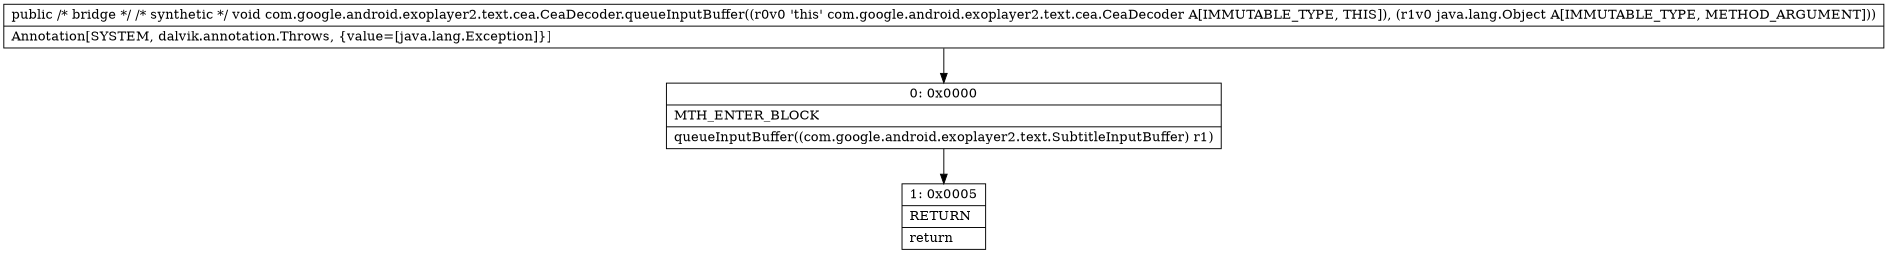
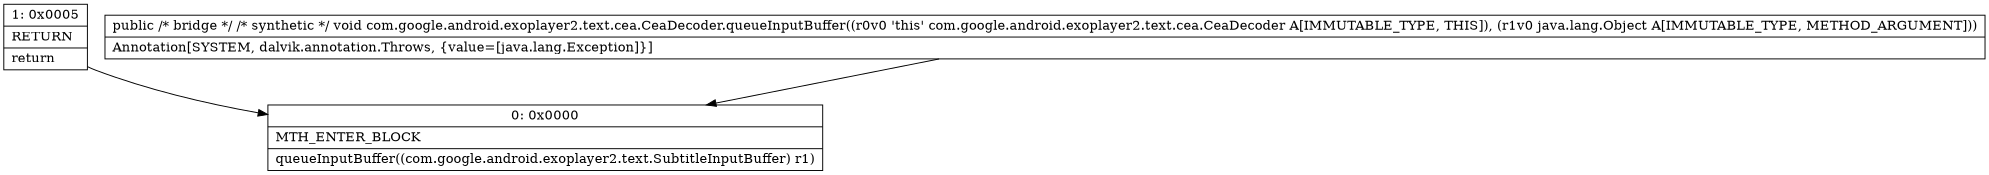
(944, 162) -> (172, 94)
